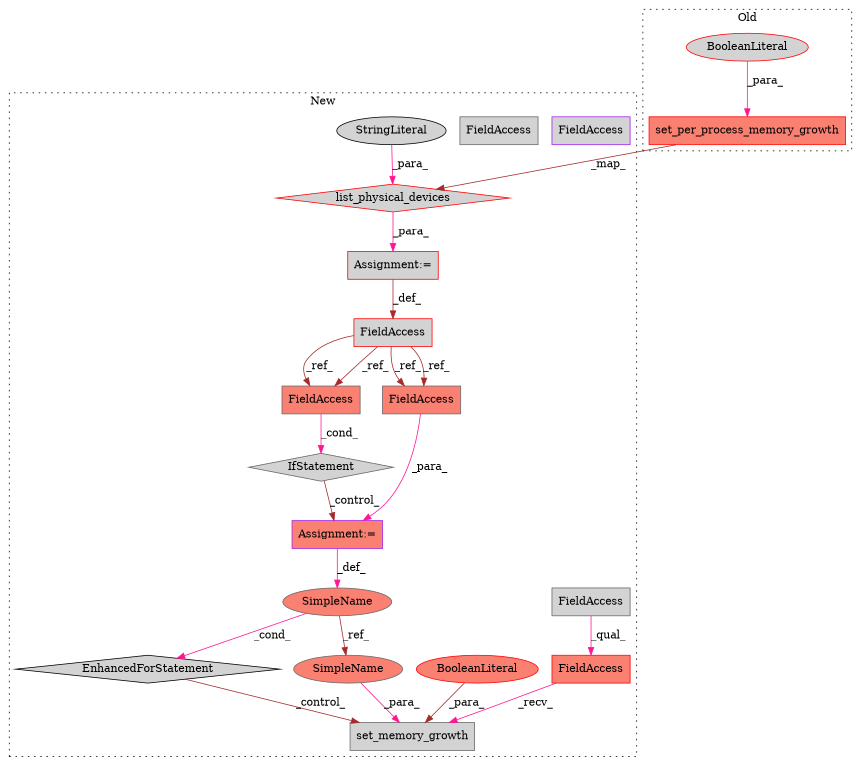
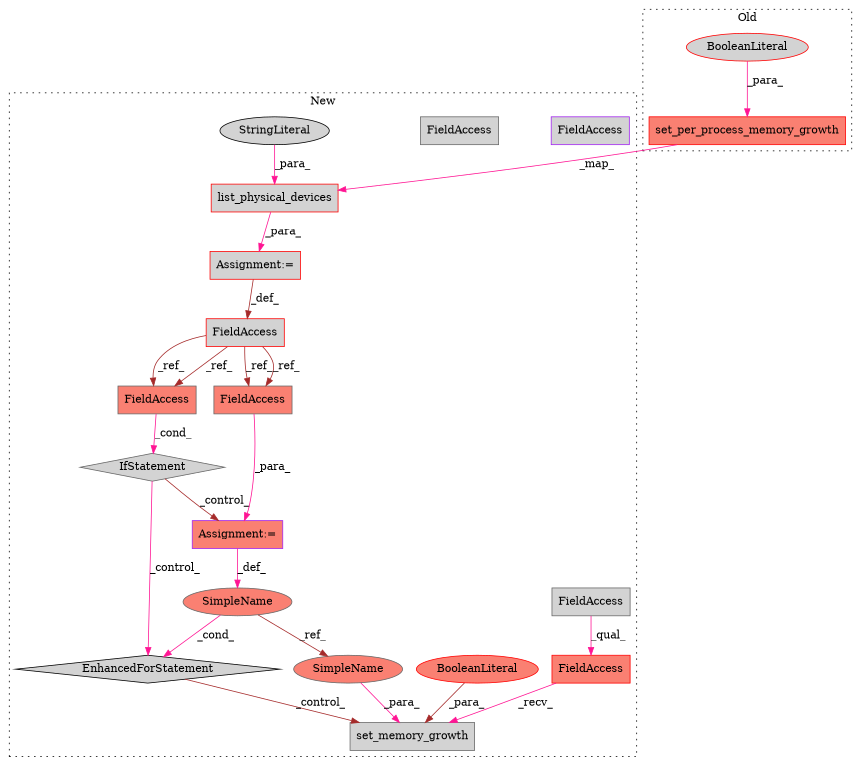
(560, 166) -> (512, 169)
(393, 198) -> (275, 198)
none -> (150, 564)
